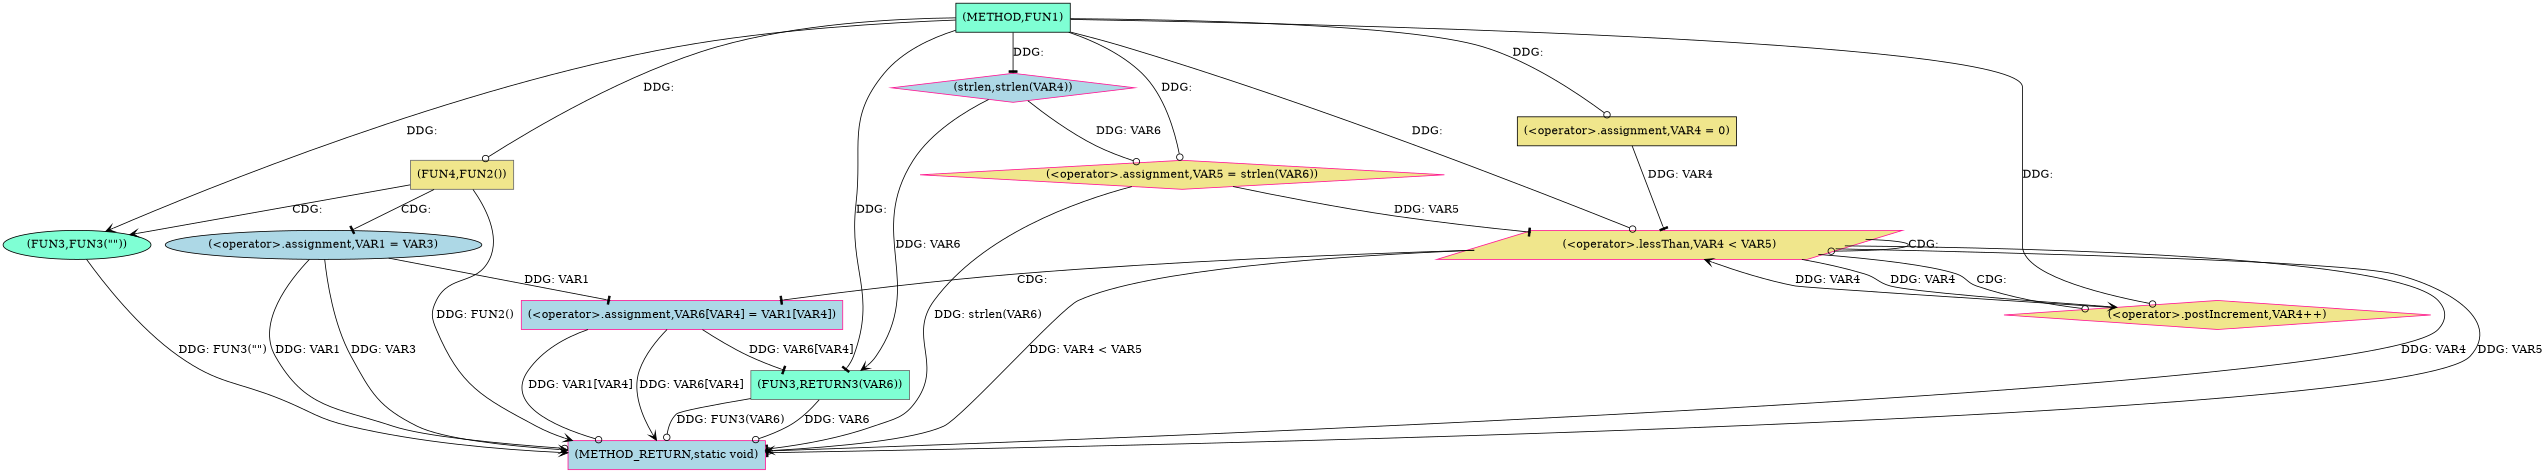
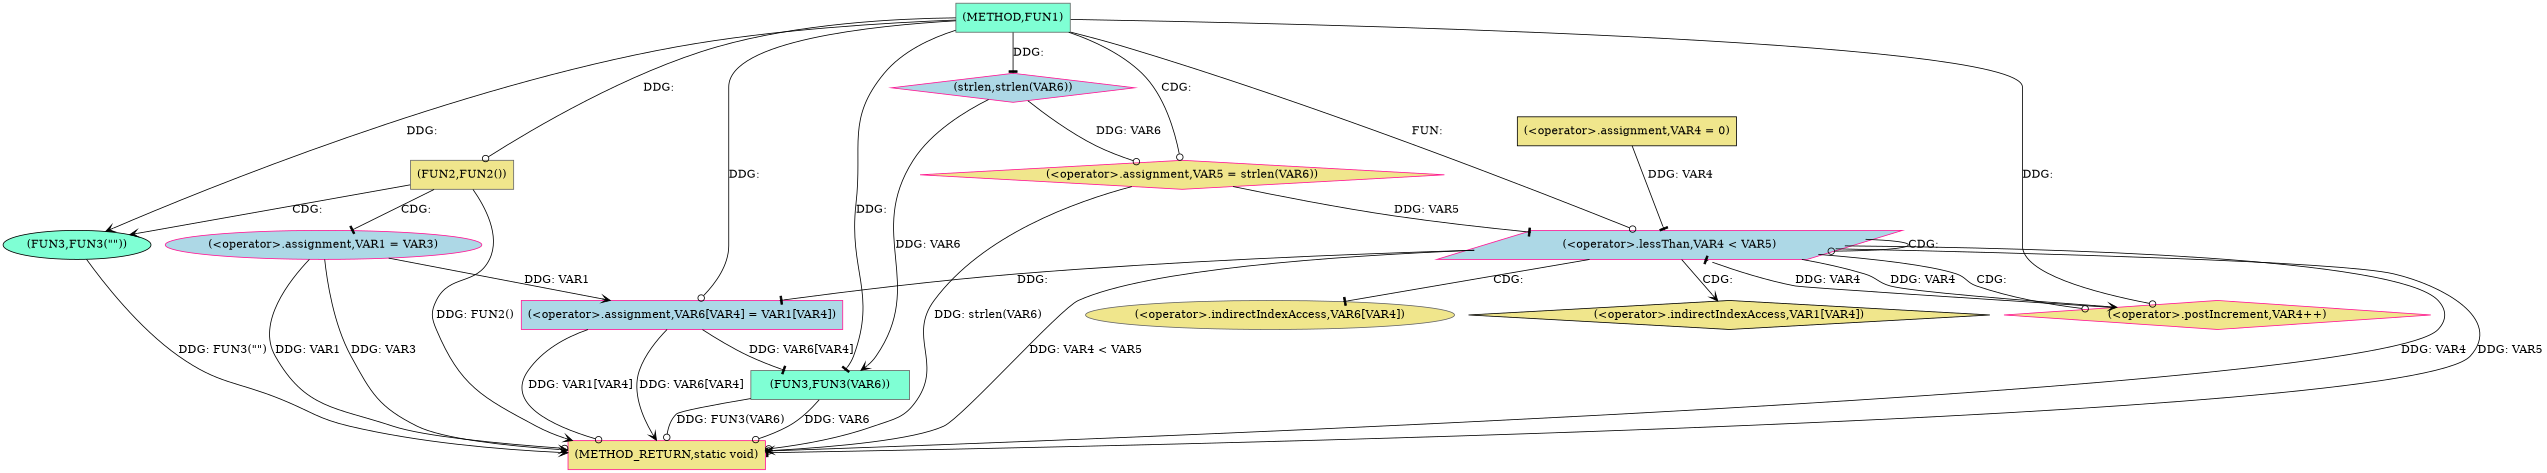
(1013, 18) -> (1013, 18)
(1402, 33) -> (734, 73)
(1013, 88) -> (1013, 88)
(1179, 88) -> (1179, 88)
(1429, 131) -> (1429, 131)
(462, 175) -> (462, 175)
(324, 245) -> (324, 245)
(1670, 245) -> (1670, 245)
(497, 279) -> (497, 279)
(1034, 280) -> (1034, 280)
(1911, 294) -> (1911, 294)
(927, 313) -> (927, 313)
none -> (1270, 315)
none -> (1729, 315)
(830, 385) -> (830, 385)
(667, 455) -> (667, 455)
